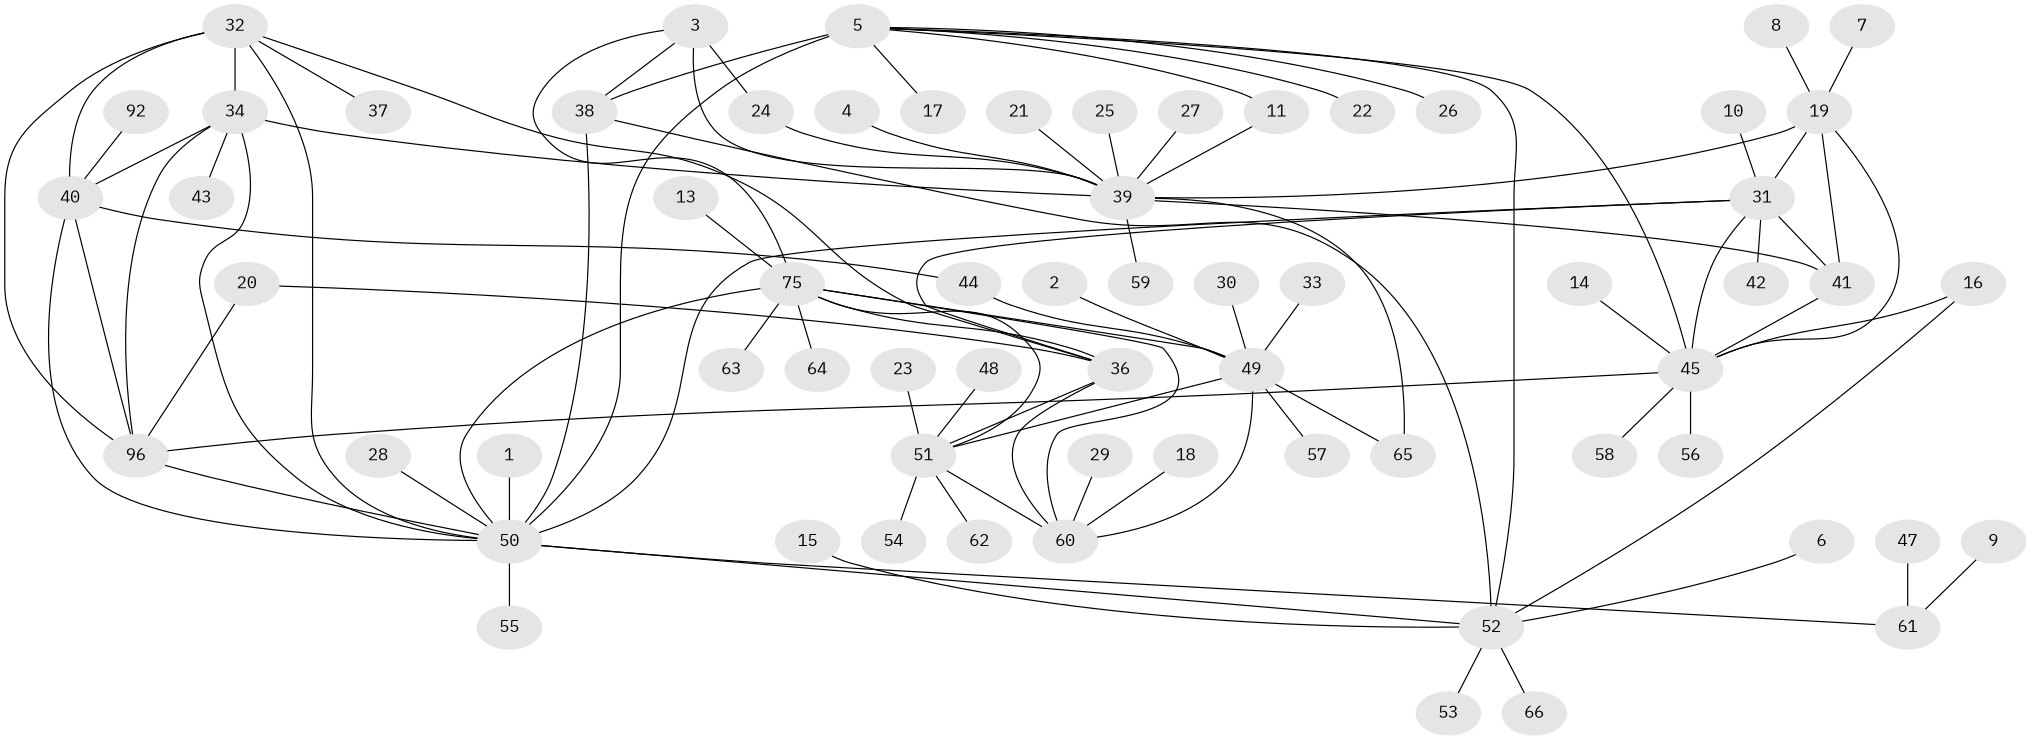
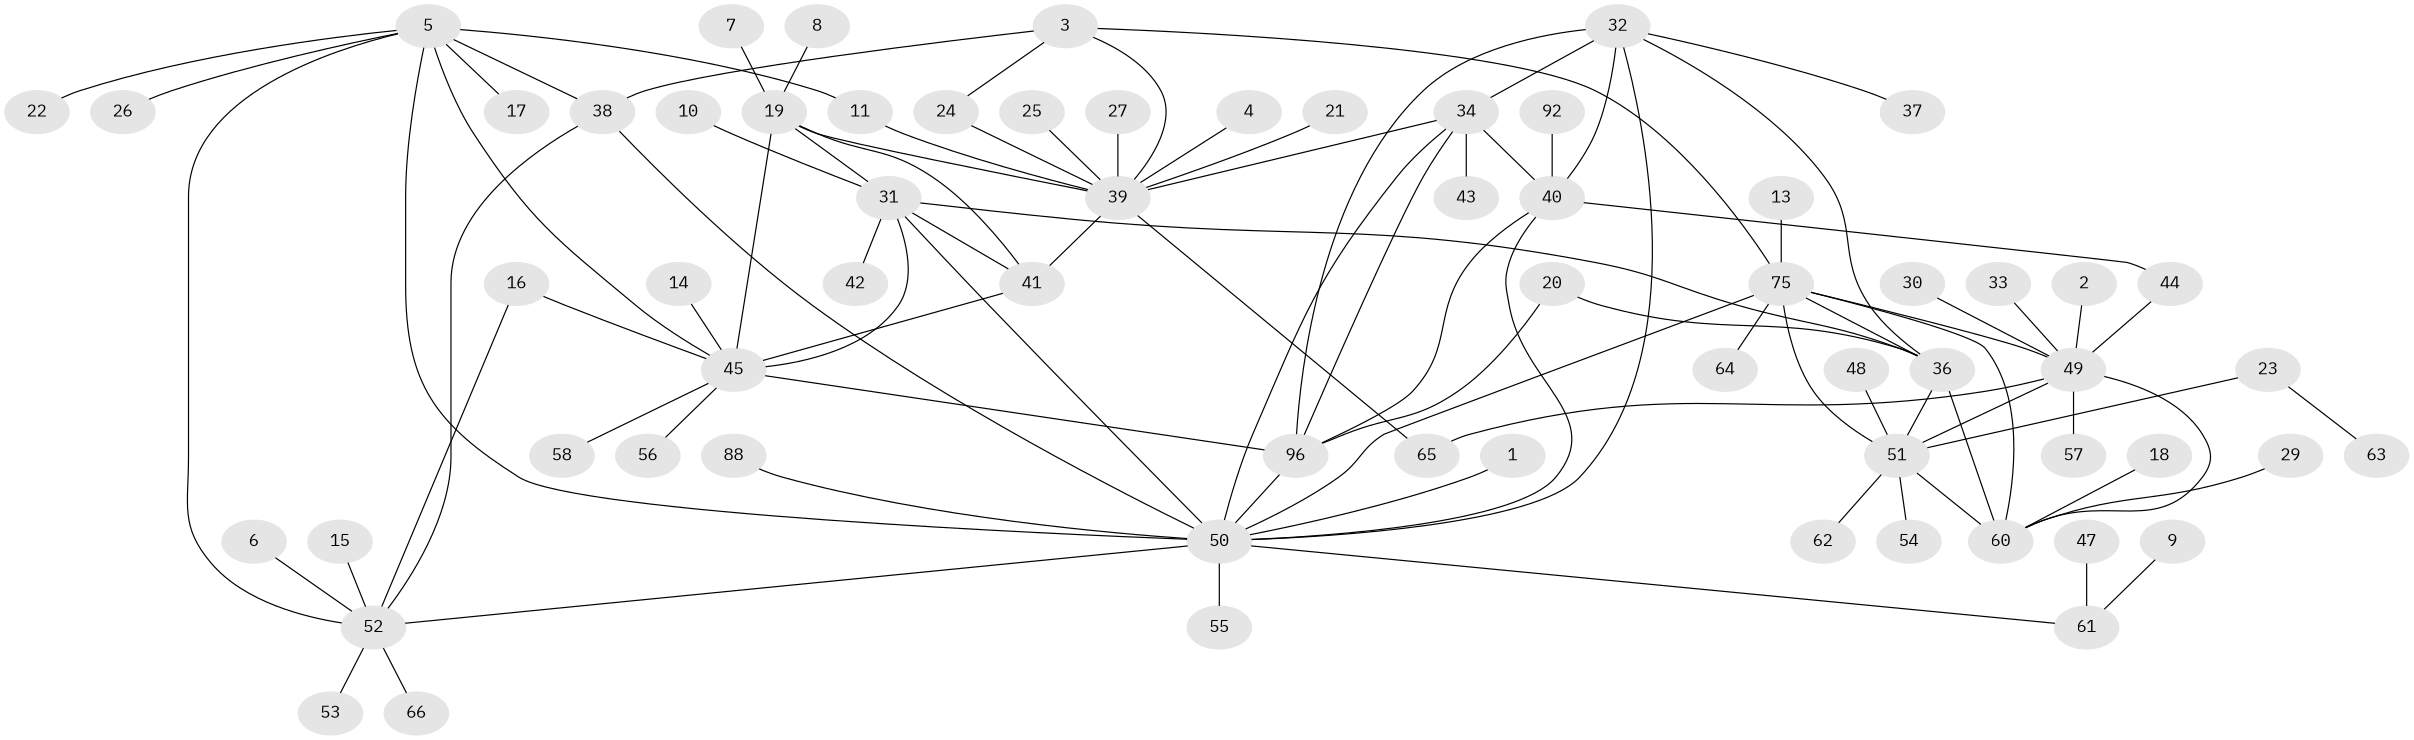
(1141, 284) -> none
(762, 327) -> (2322, 413)
(378, 456) -> (734, 456)
